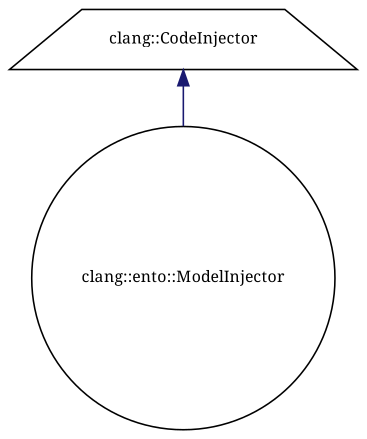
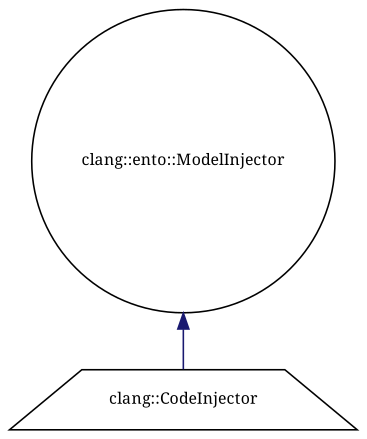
(183, 106) -> (183, 349)
